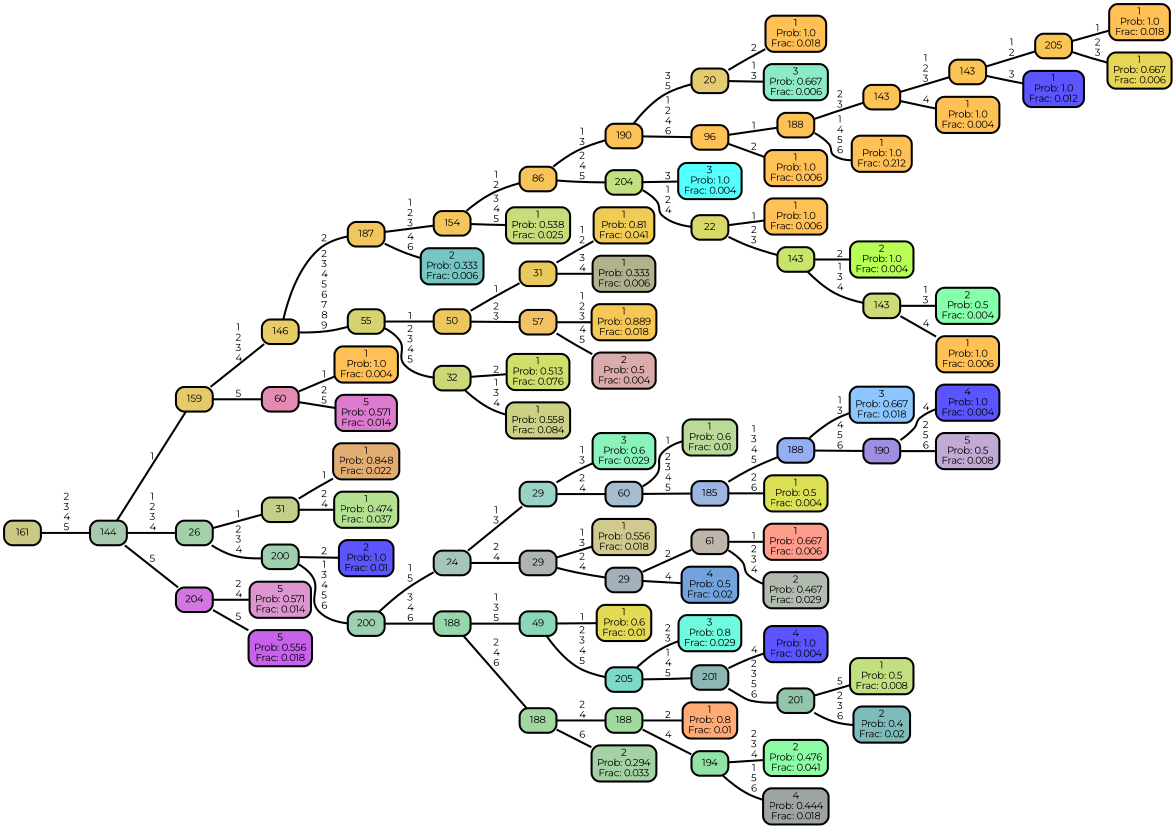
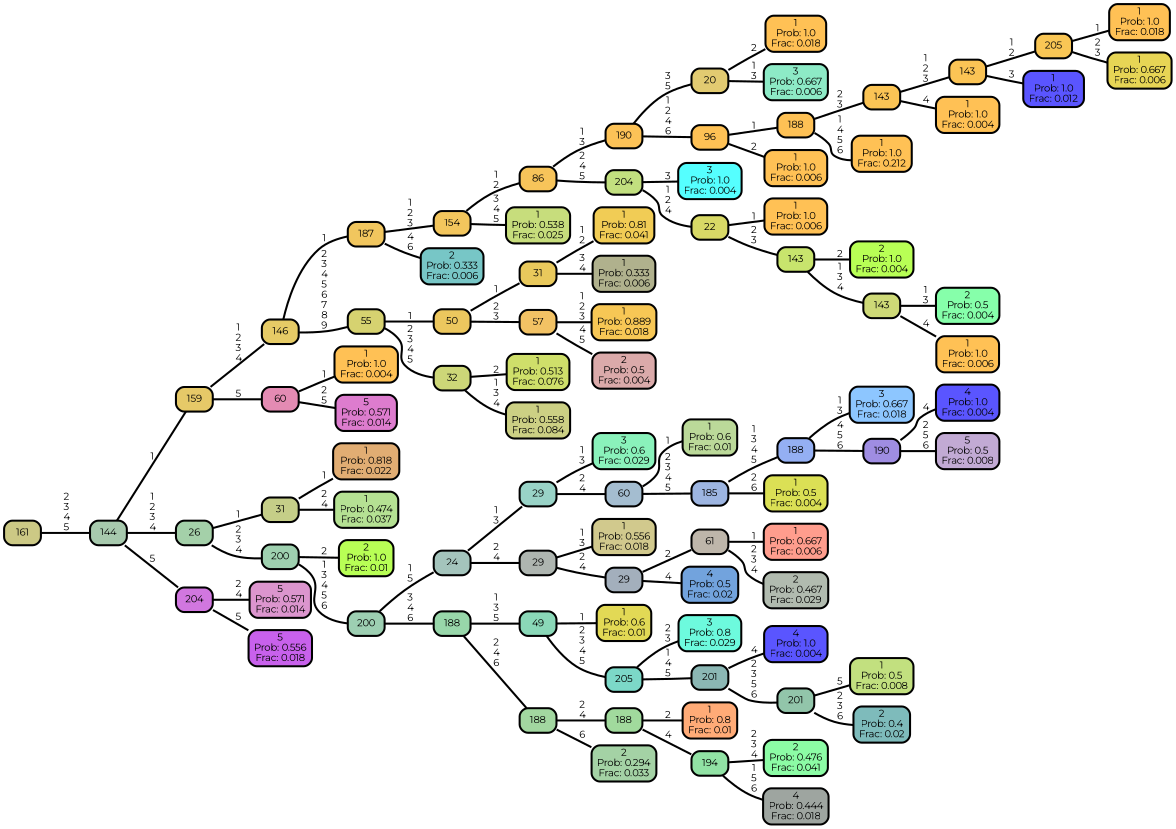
(323, 239) -> (323, 239)
(366, 461) -> (366, 461)
(366, 558) -> (366, 558)
